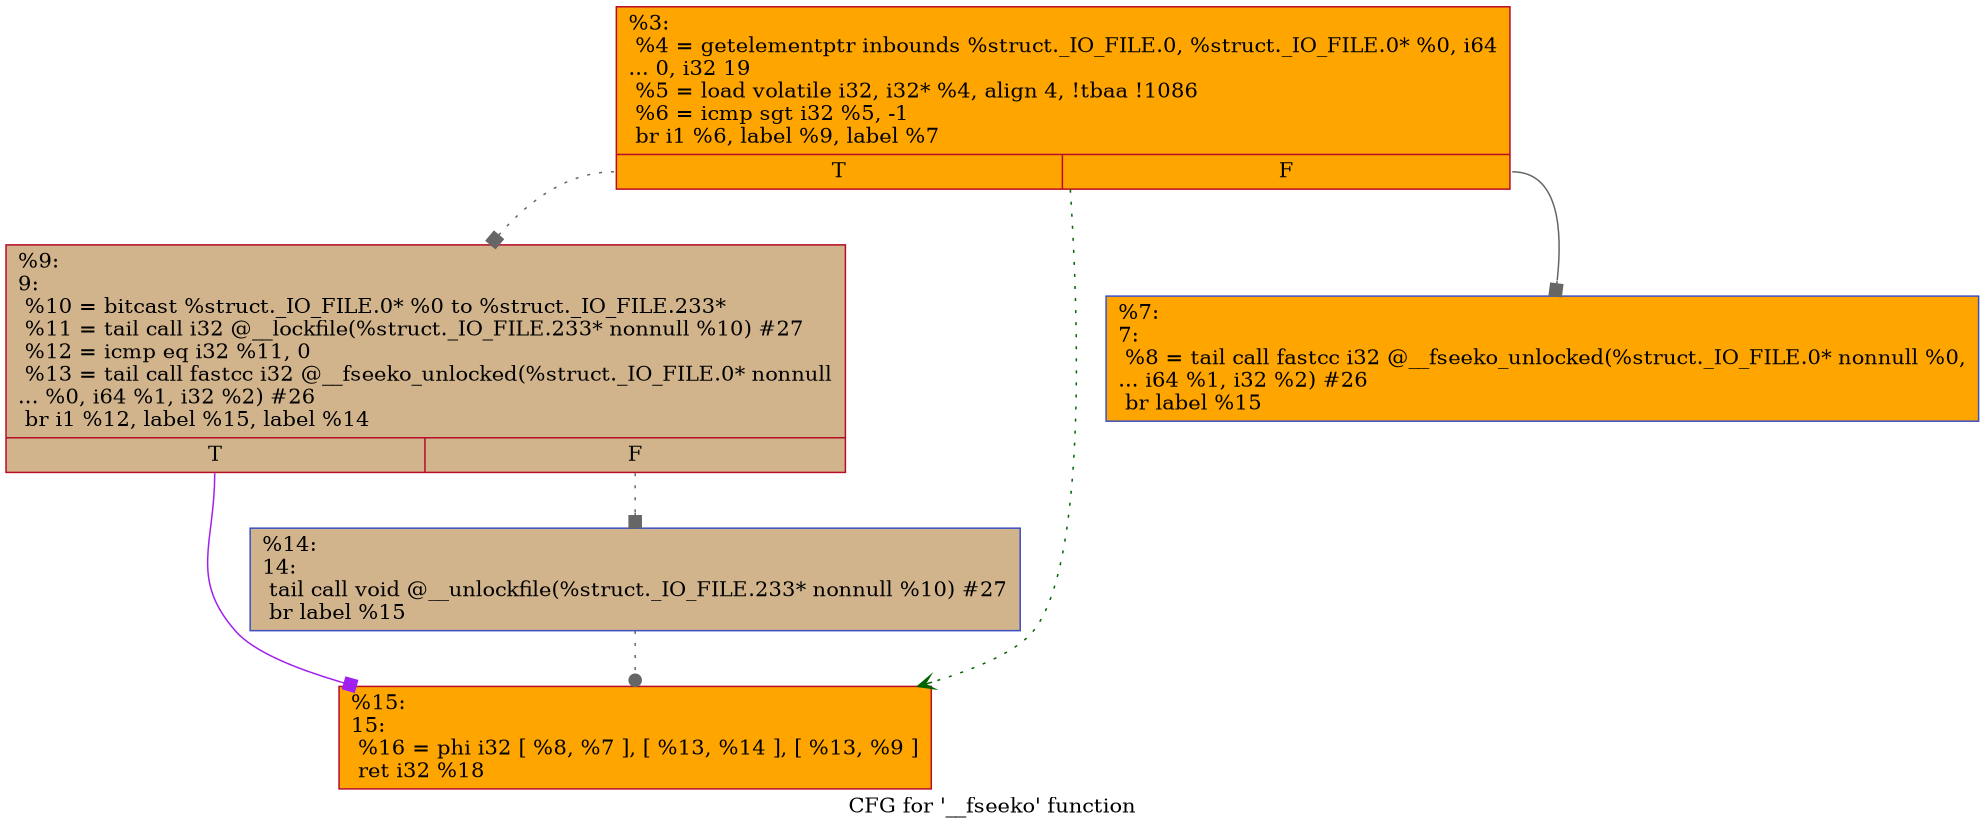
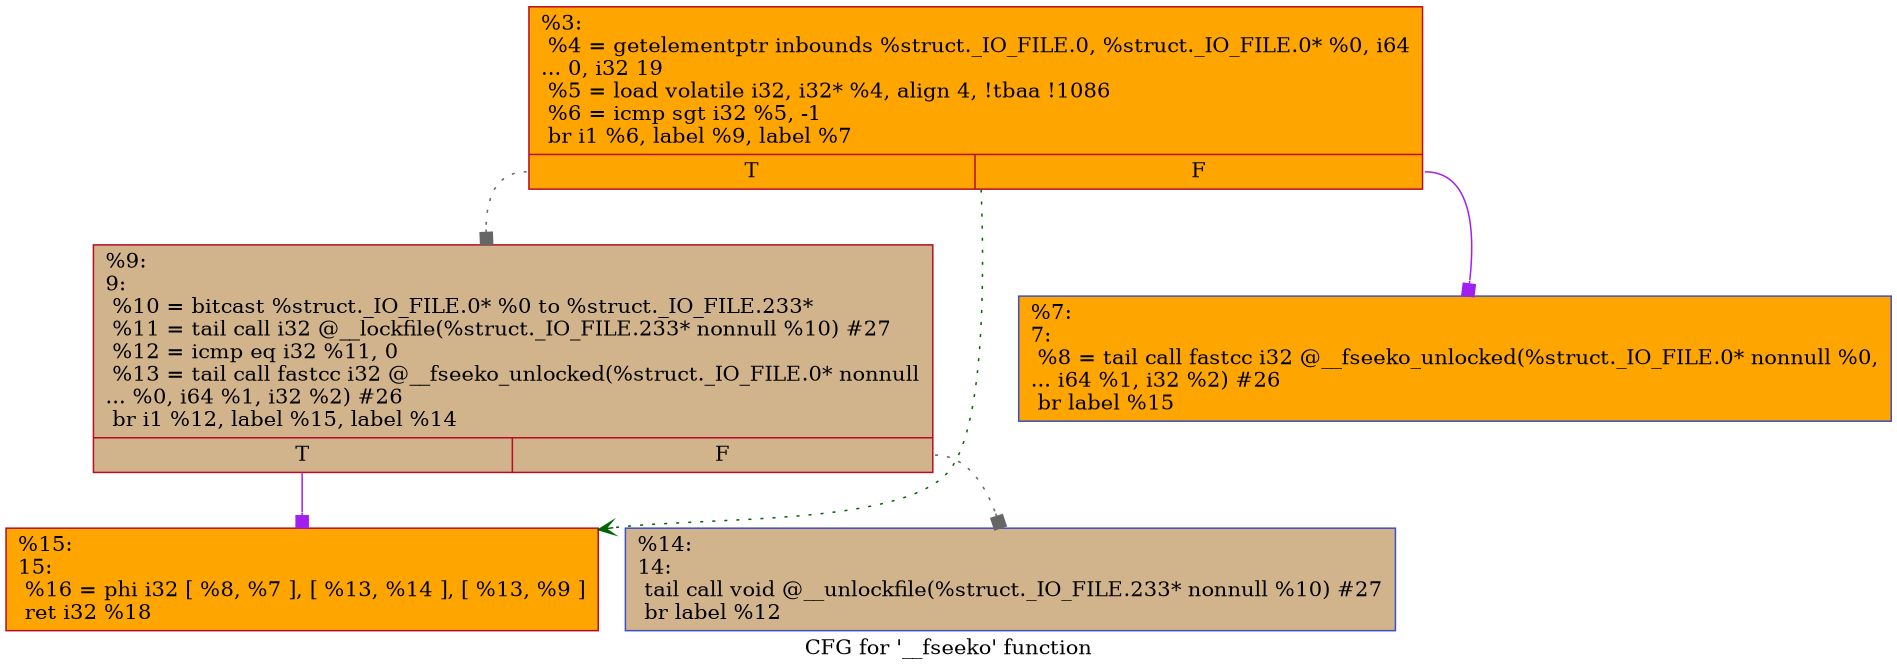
(1556, 214) -> (1468, 214)
(335, 613) -> (710, 613)
(635, 652) -> none
